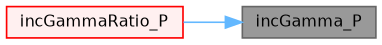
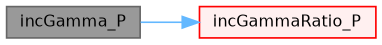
(204, 22) -> (161, 22)
